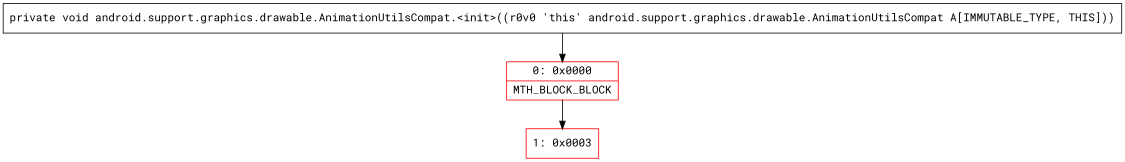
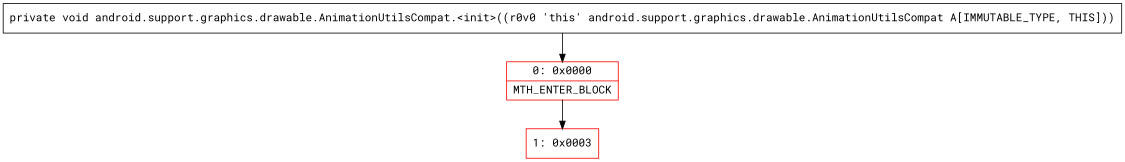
(562, 90) -> (562, 90)
